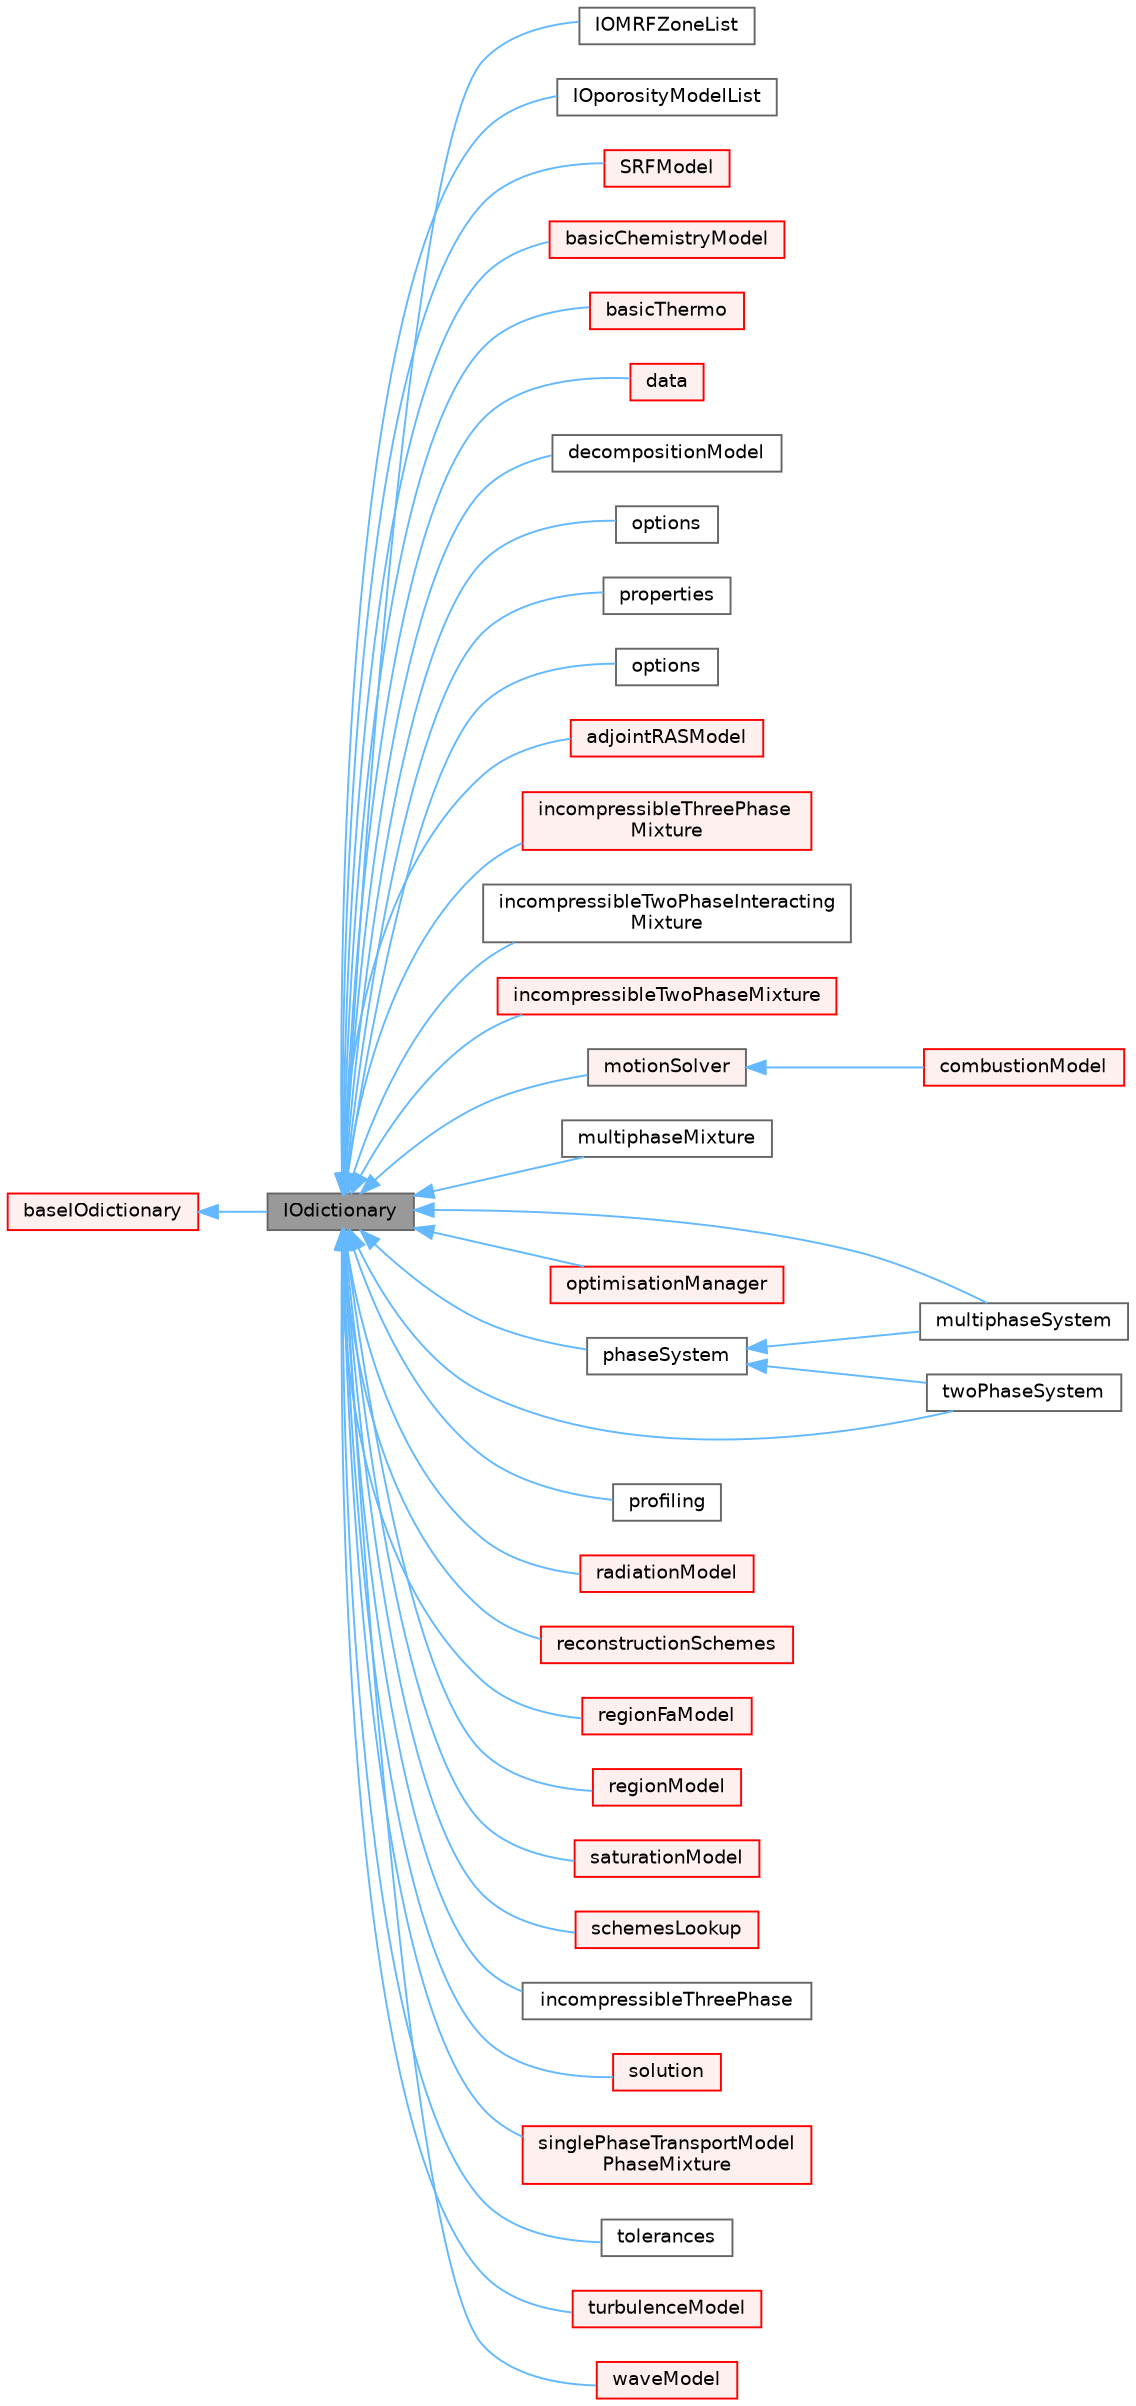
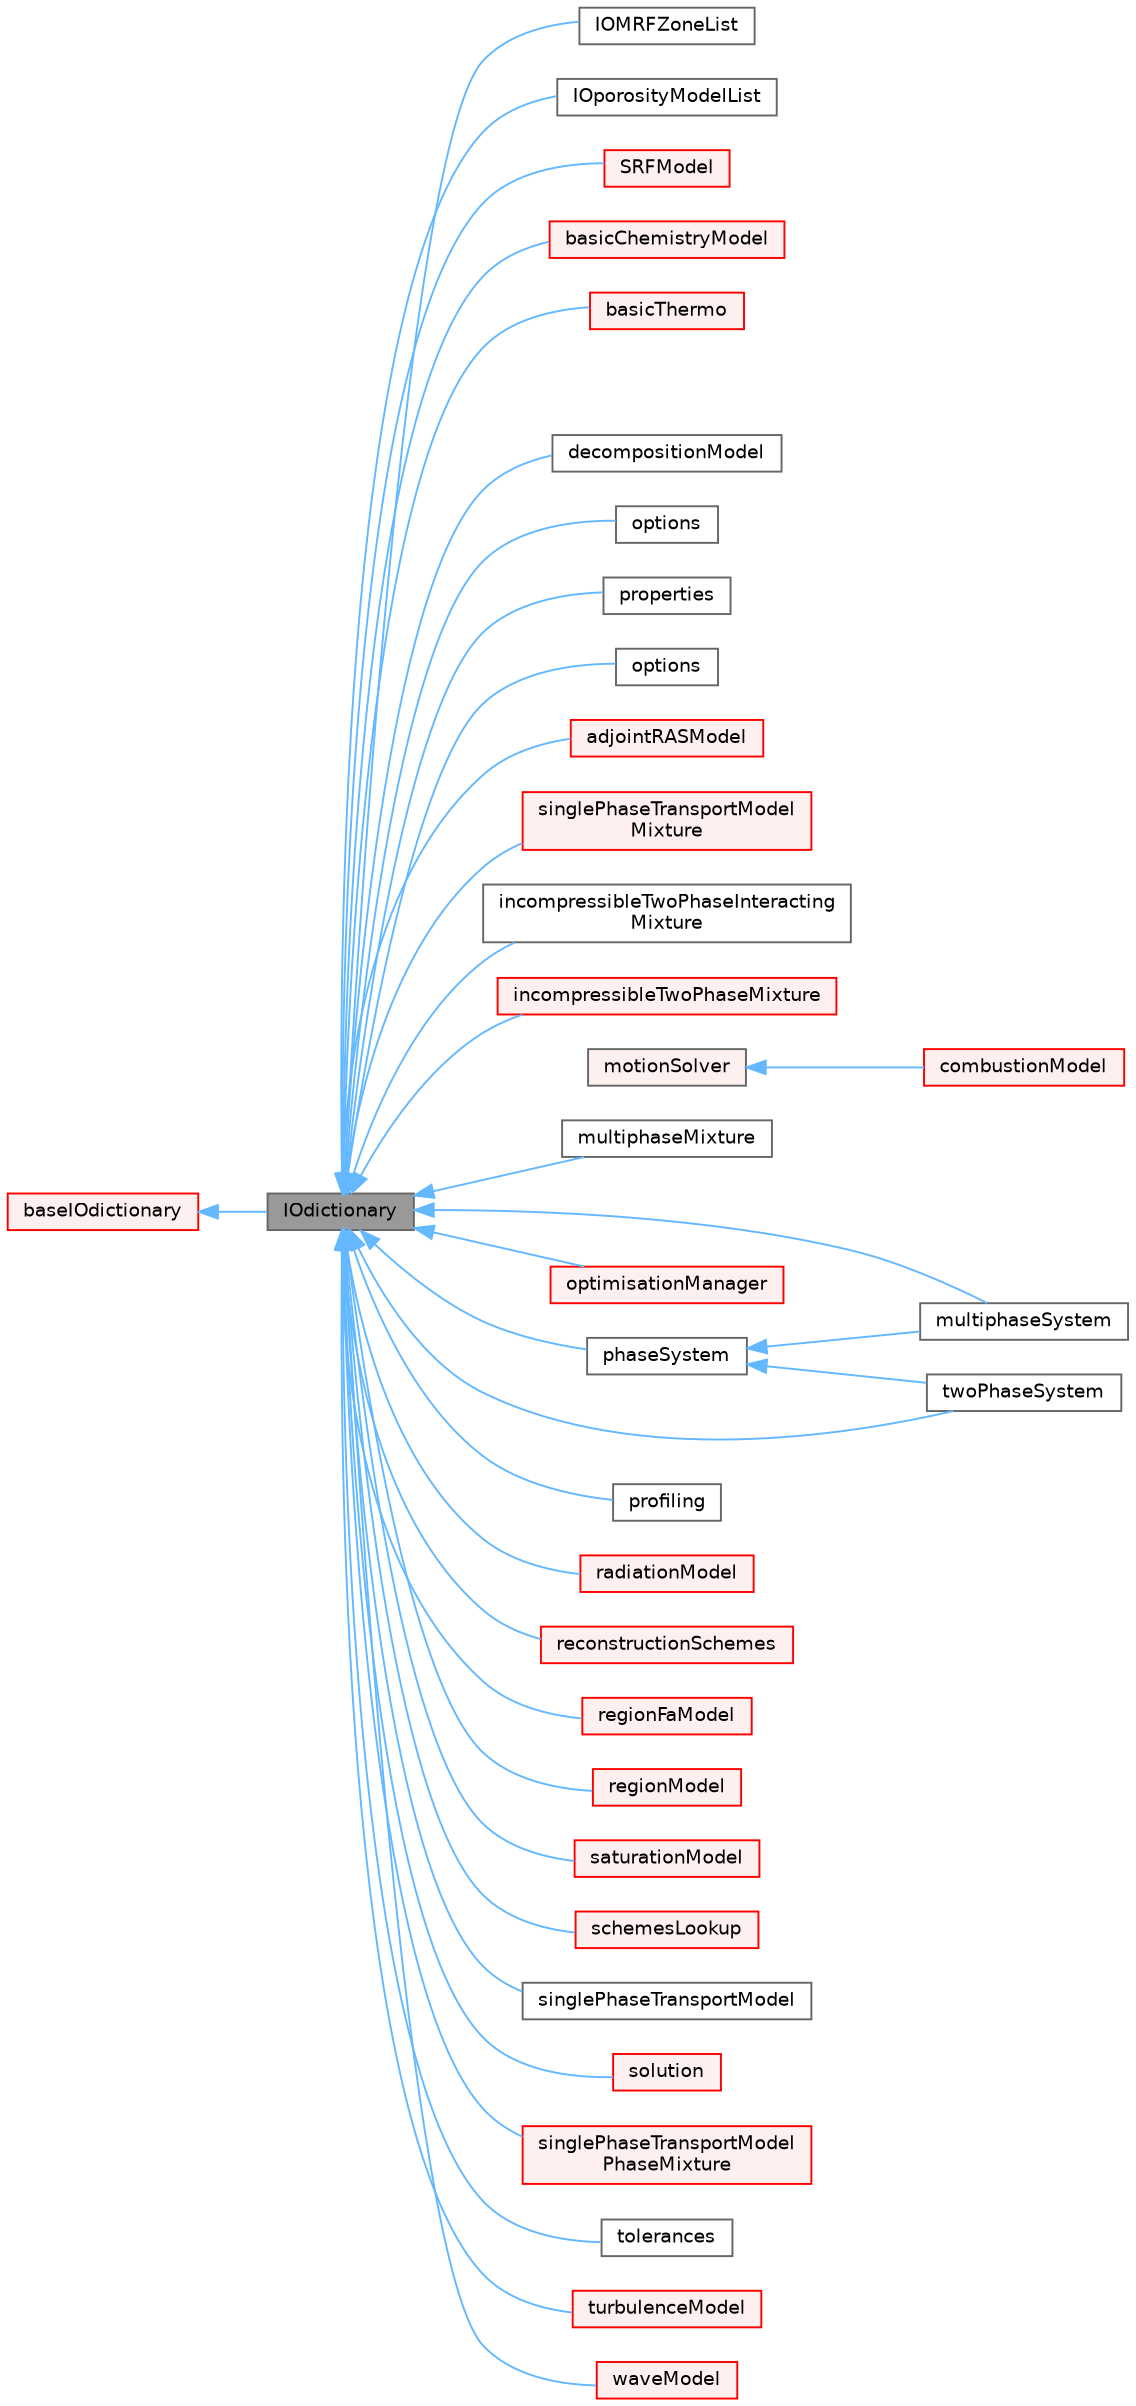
(667, 382) -> none
(667, 821) -> (667, 821)
(472, 1109) -> none
(667, 2001) -> (667, 2001)
